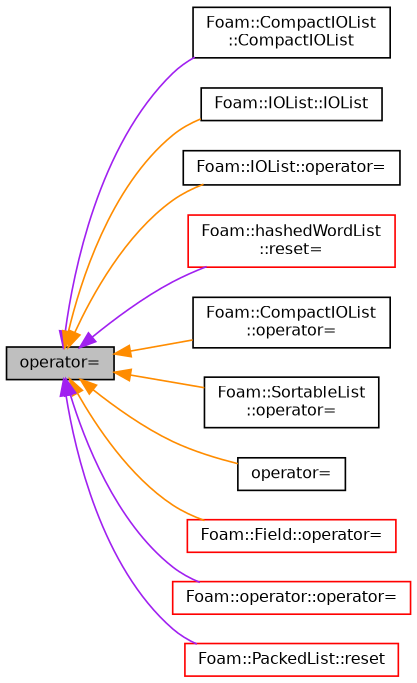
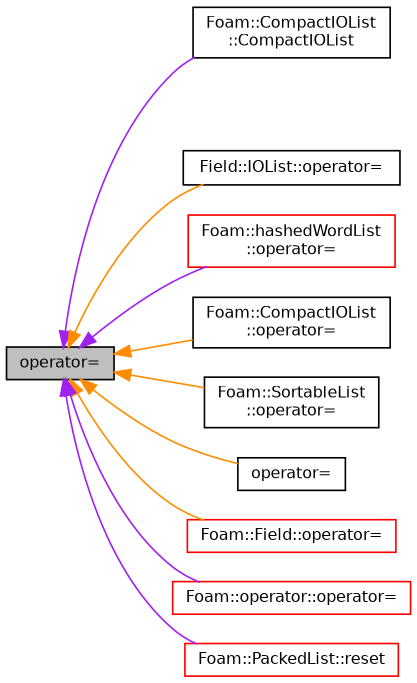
(292, 104) -> none
(292, 168) -> (292, 168)
(292, 241) -> (292, 241)
